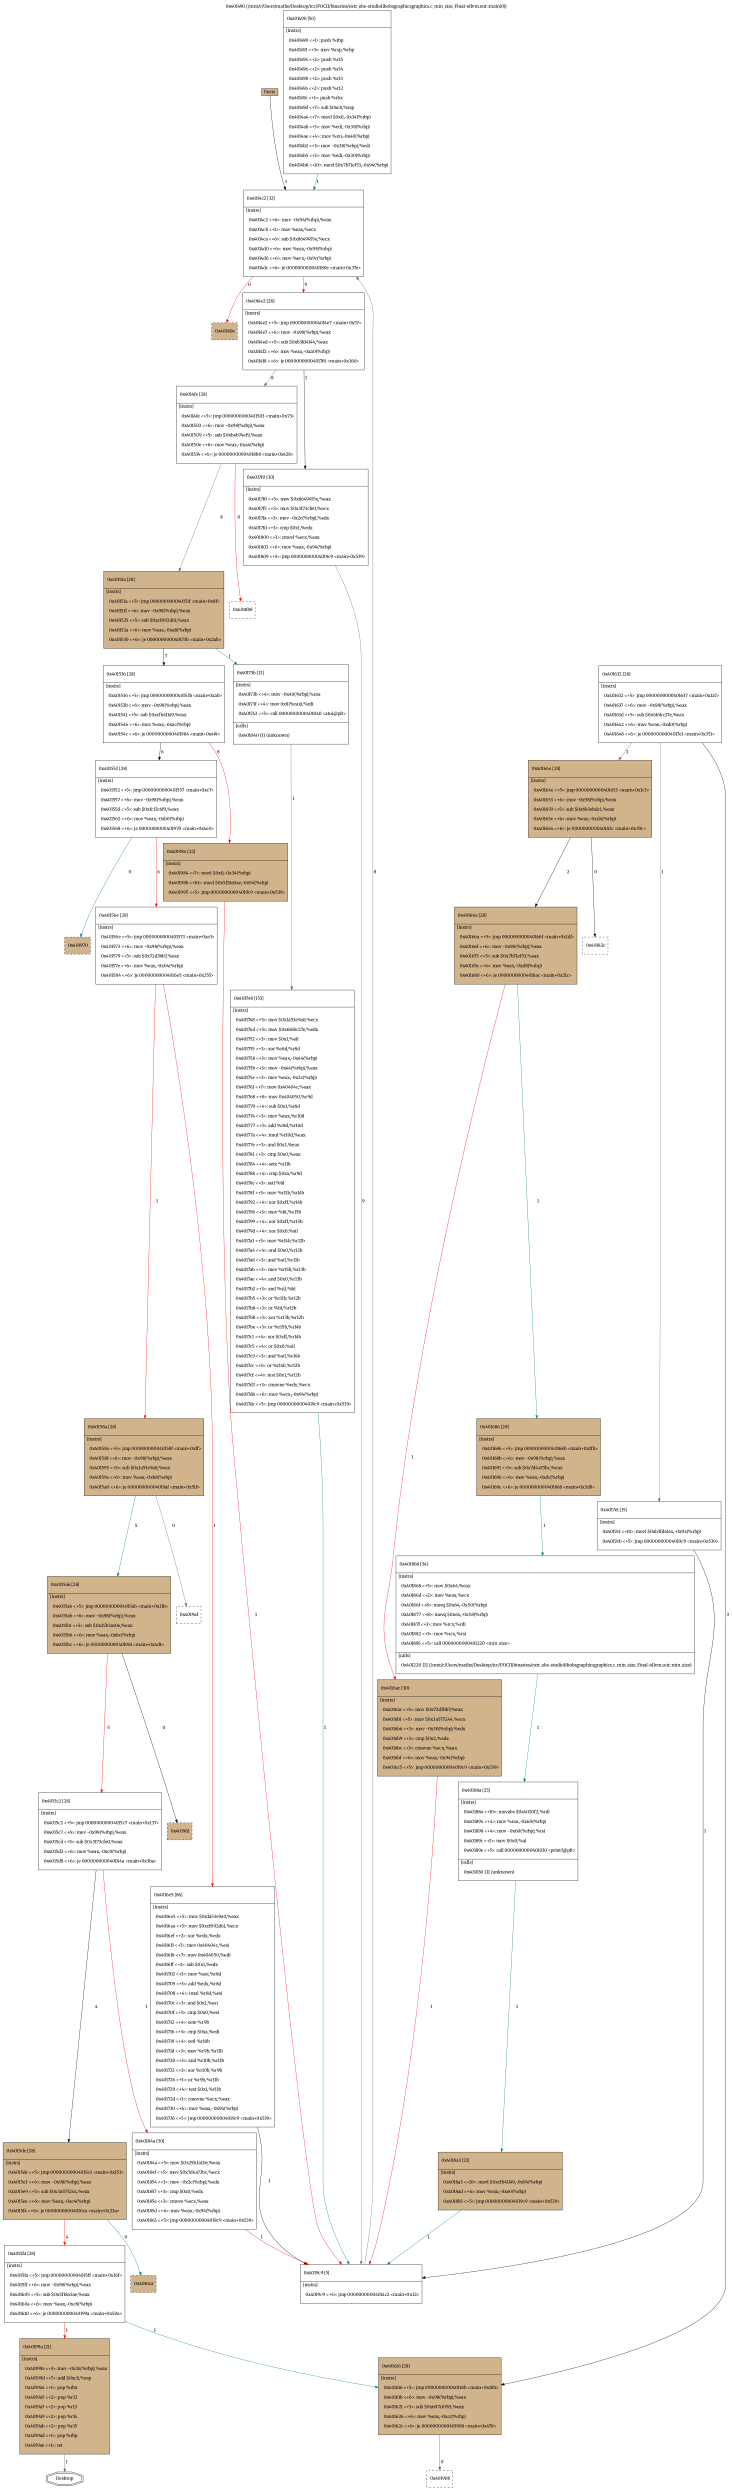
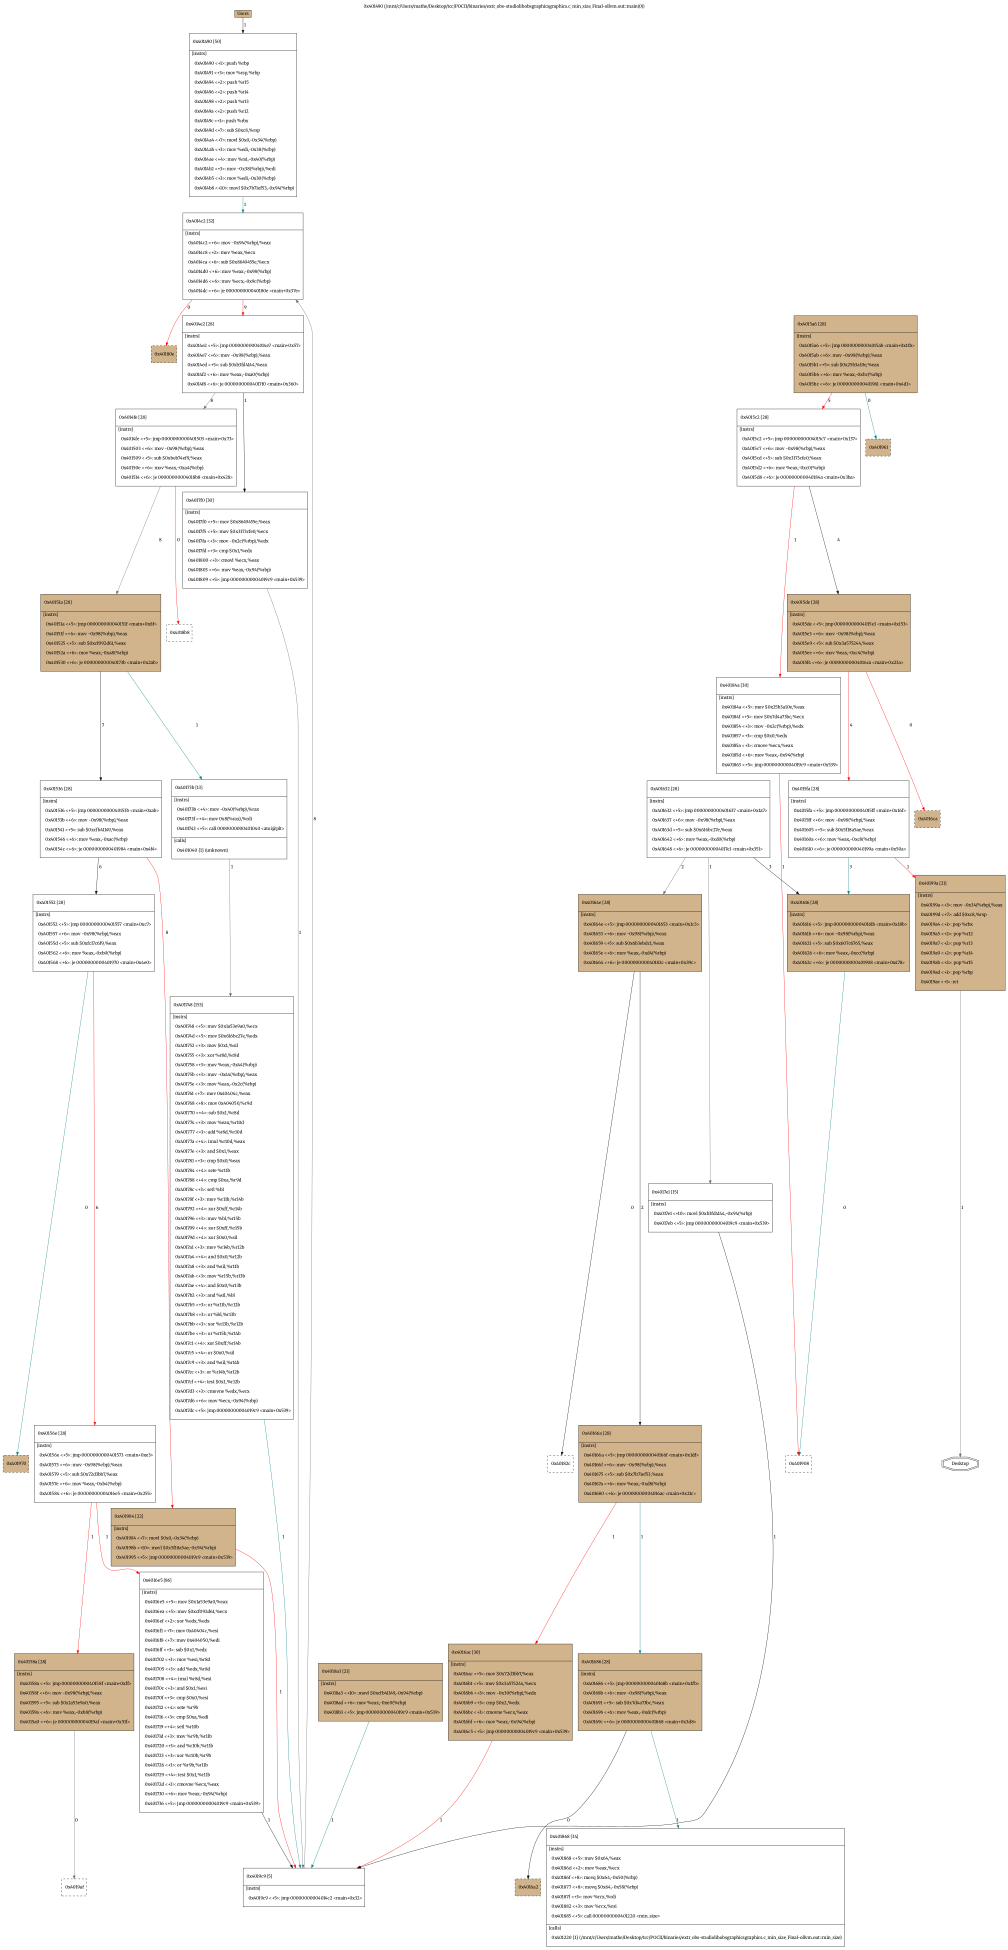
(275, 142) -> (243, 24)
(363, 1201) -> (300, 933)
(127, 1535) -> none
(150, 1736) -> (870, 414)
(518, 1831) -> none
none -> (528, 1887)
(127, 2244) -> (895, 739)
(274, 2248) -> (788, 1113)
